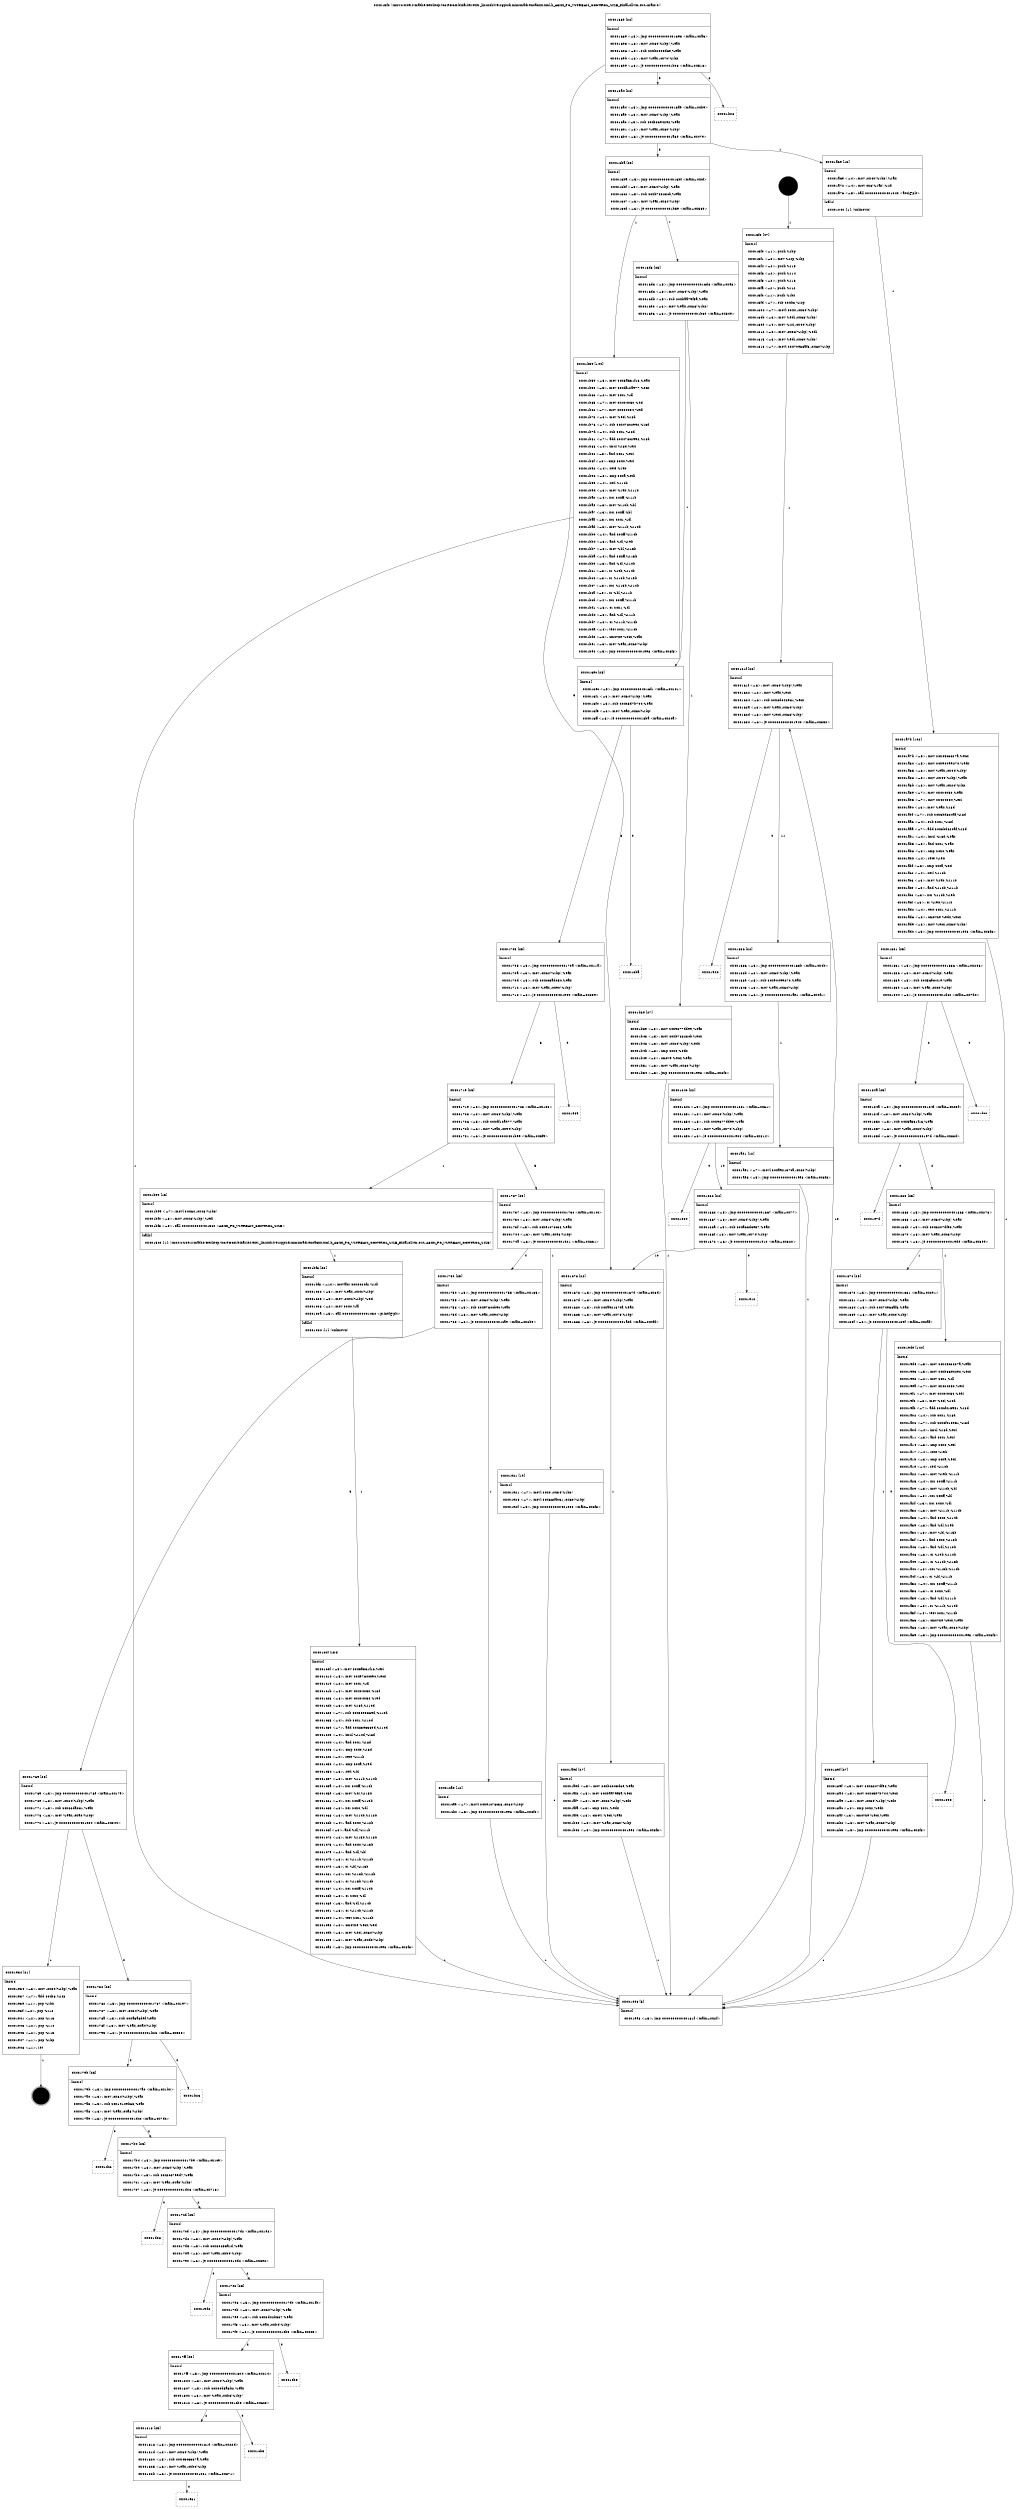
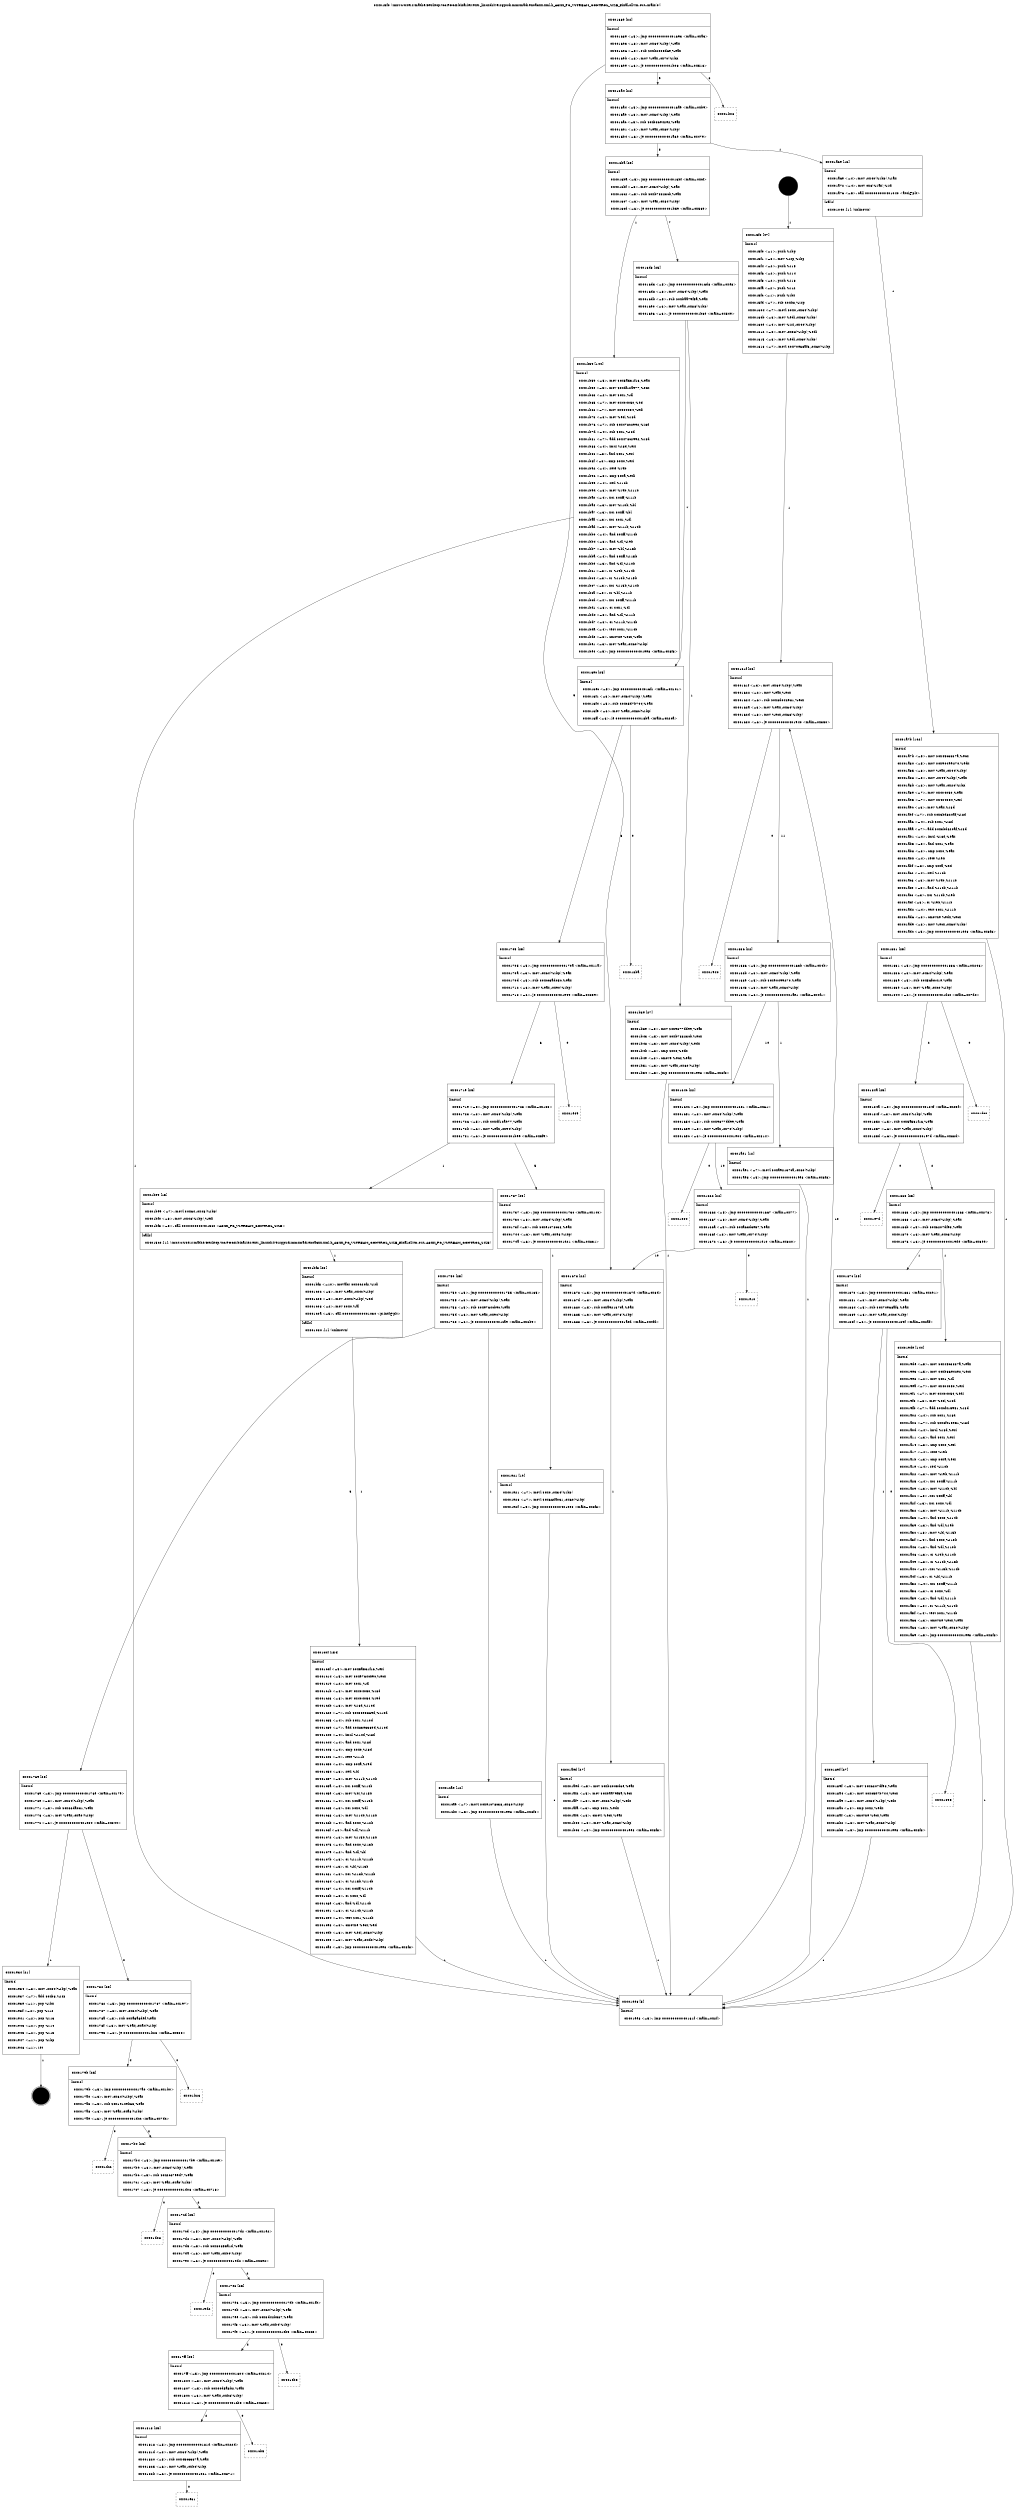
none -> (750, 1042)
(520, 1258) -> none
